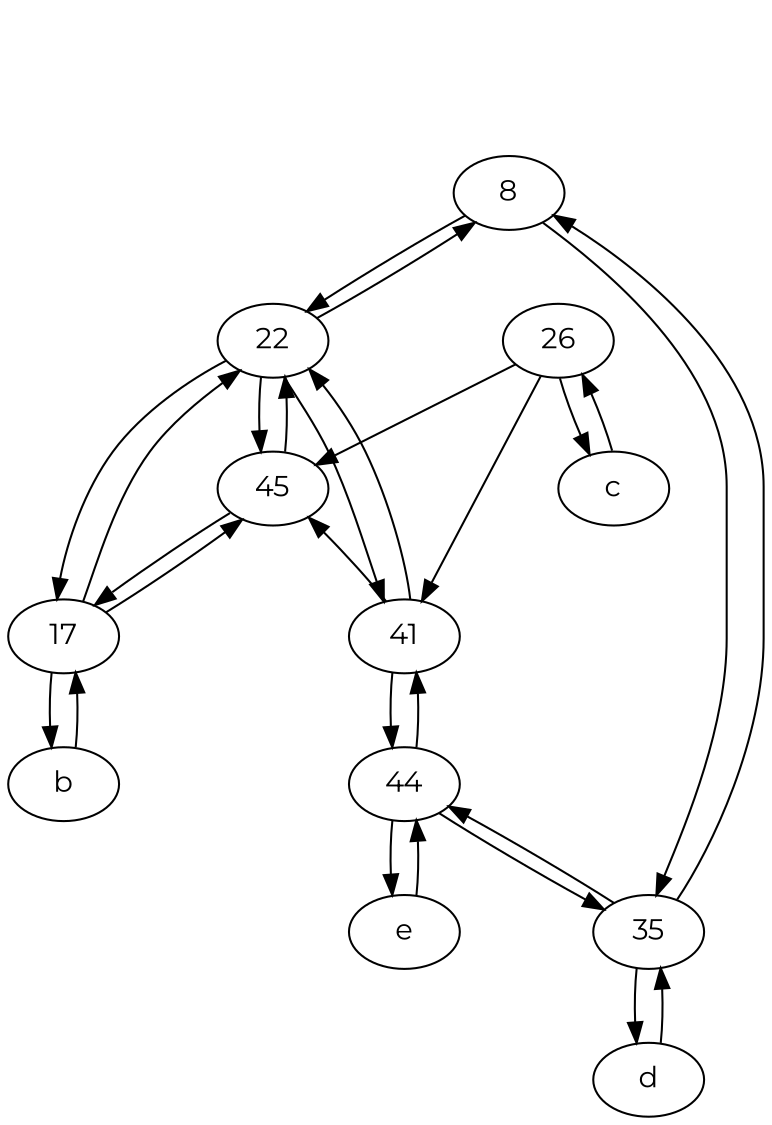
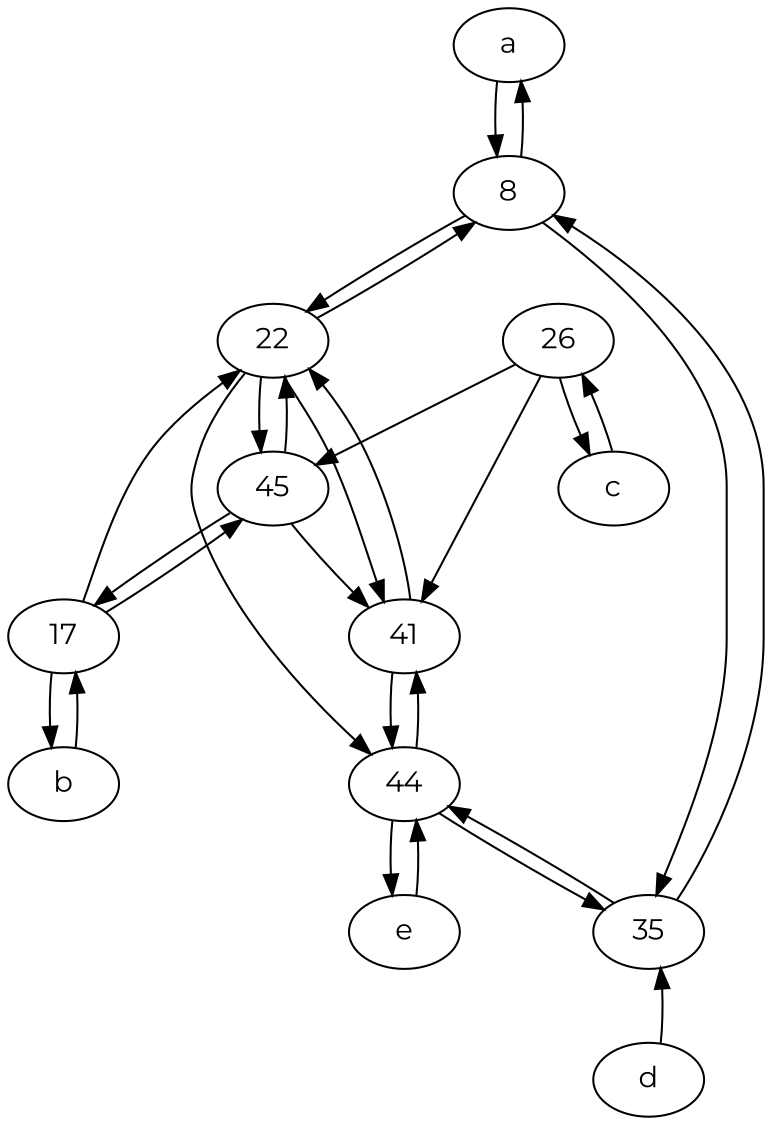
none -> (509, 45)
(115, 449) -> (220, 572)
(356, 566) -> (321, 559)
(635, 995) -> none
